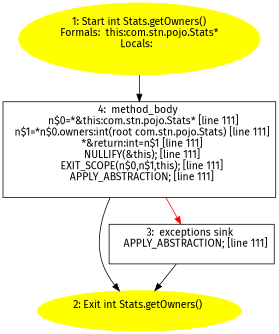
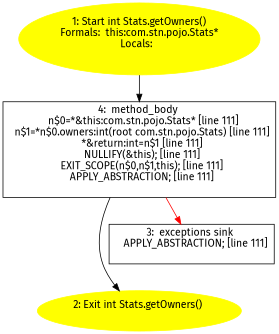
(168, 274) -> none
